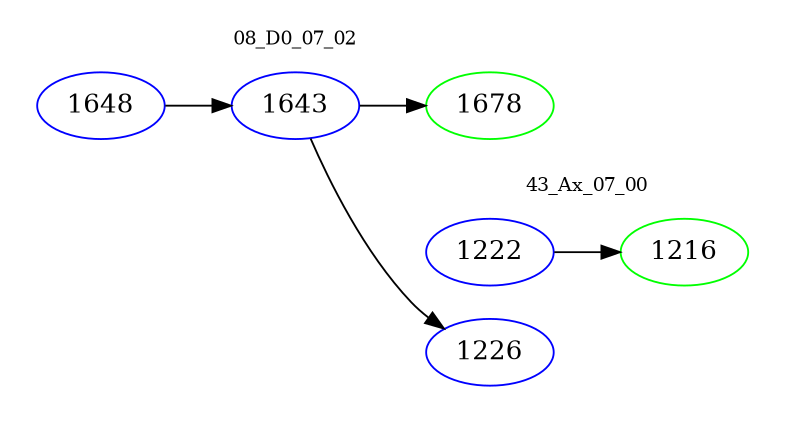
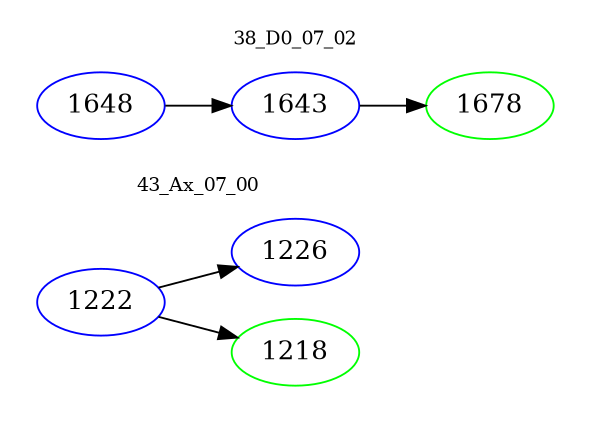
(295, 40) -> (295, 40)
(360, 234) -> (189, 280)
(684, 252) -> (295, 352)
